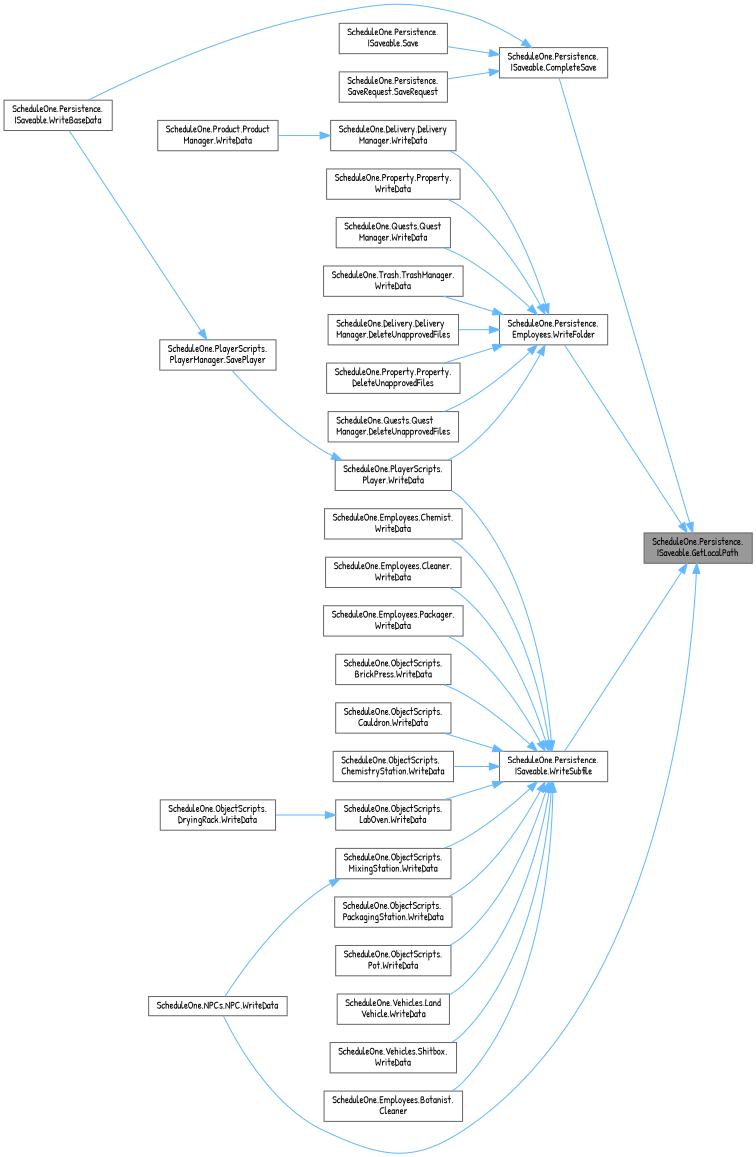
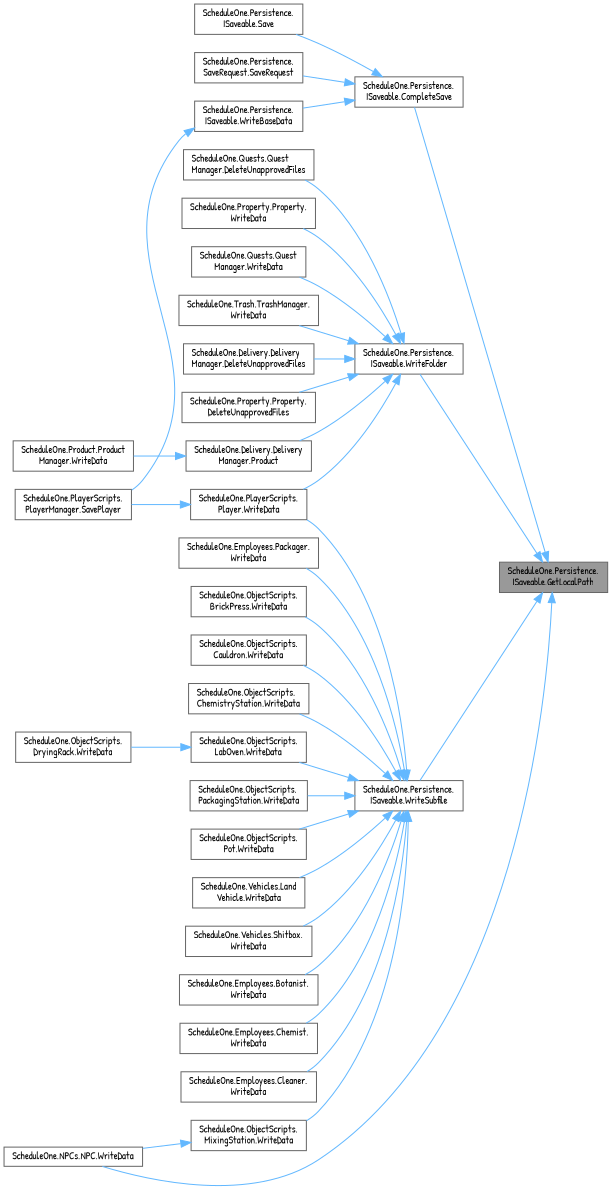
(393, 136) -> (249, 456)
(135, 231) -> (161, 313)
(554, 330) -> (409, 359)
(393, 1106) -> (249, 990)
